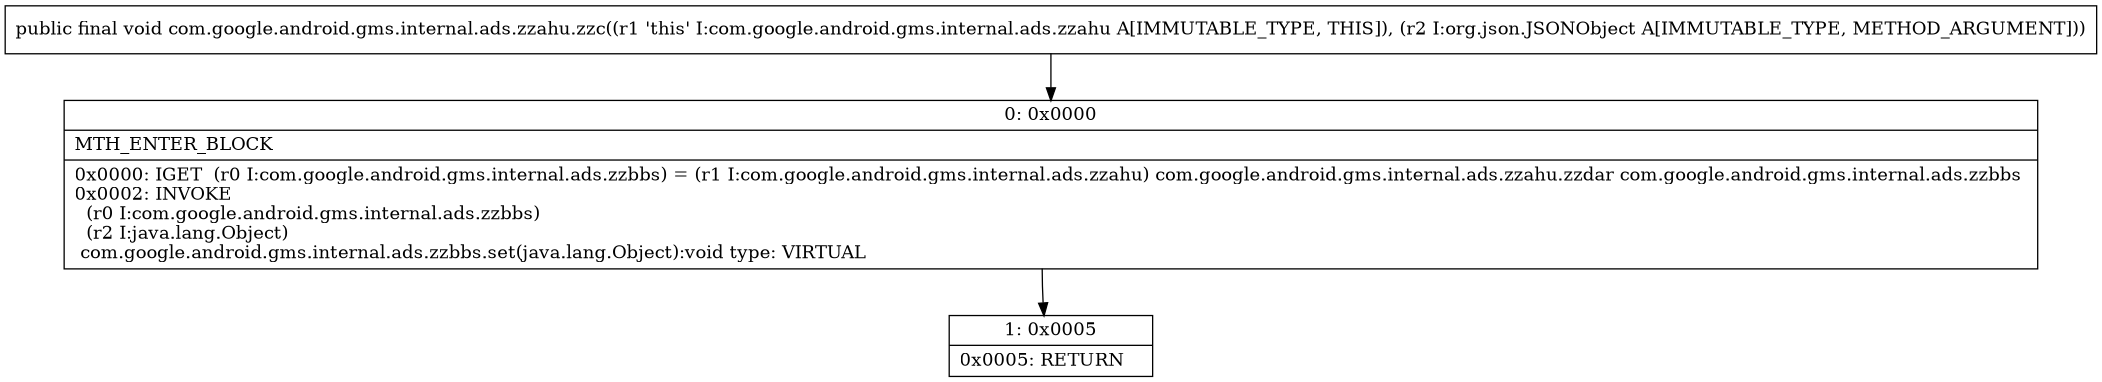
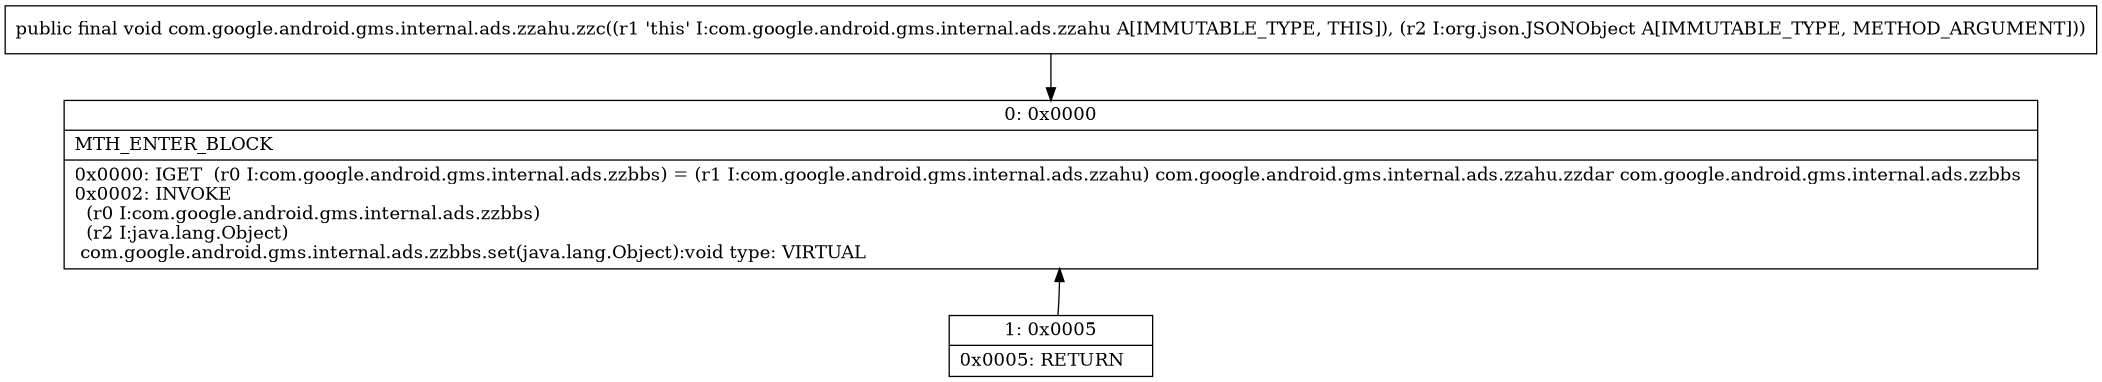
(1042, 286) -> (1059, 299)
